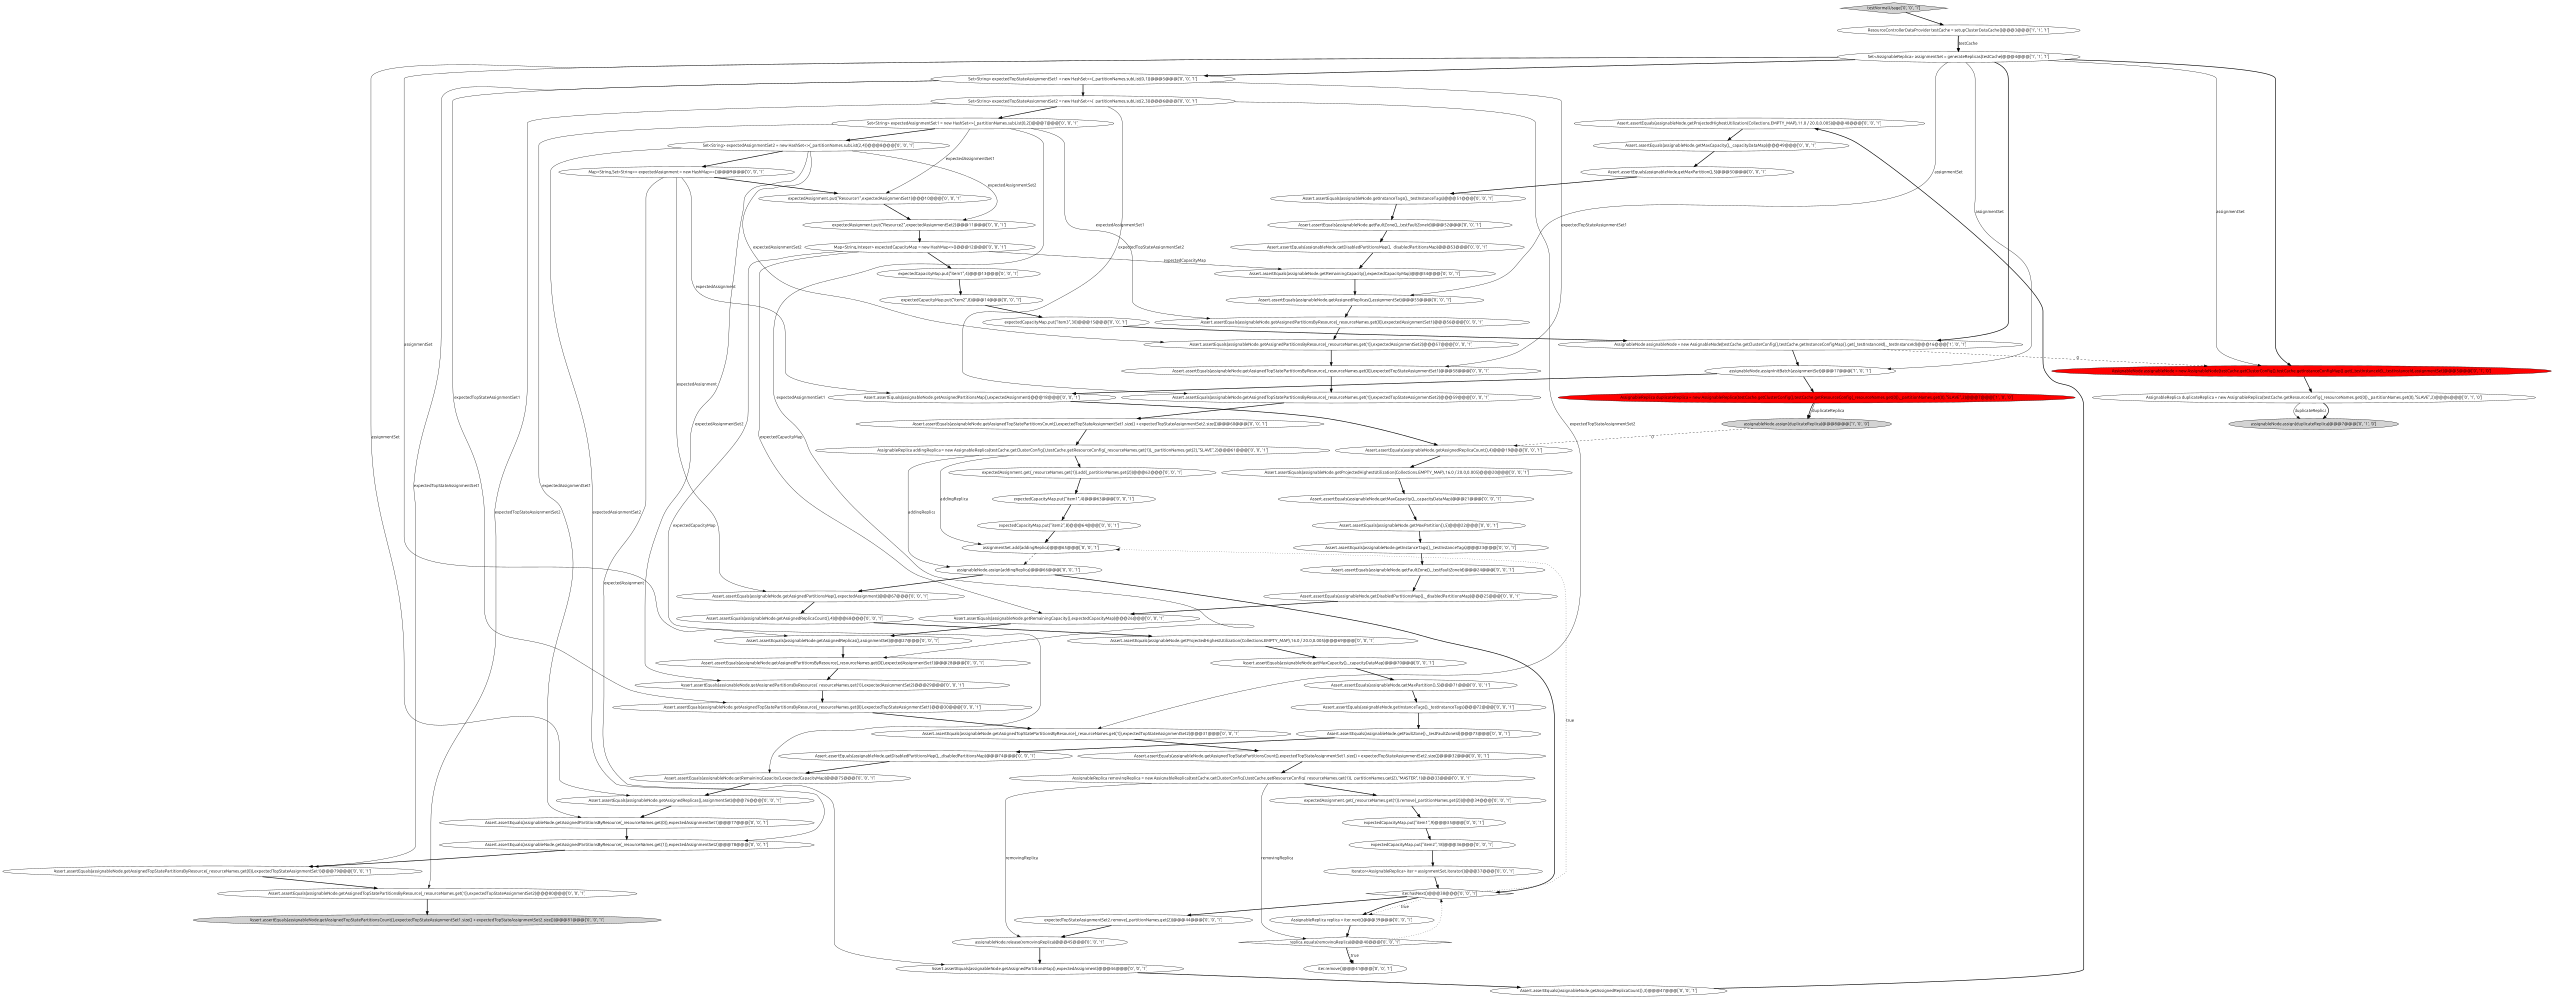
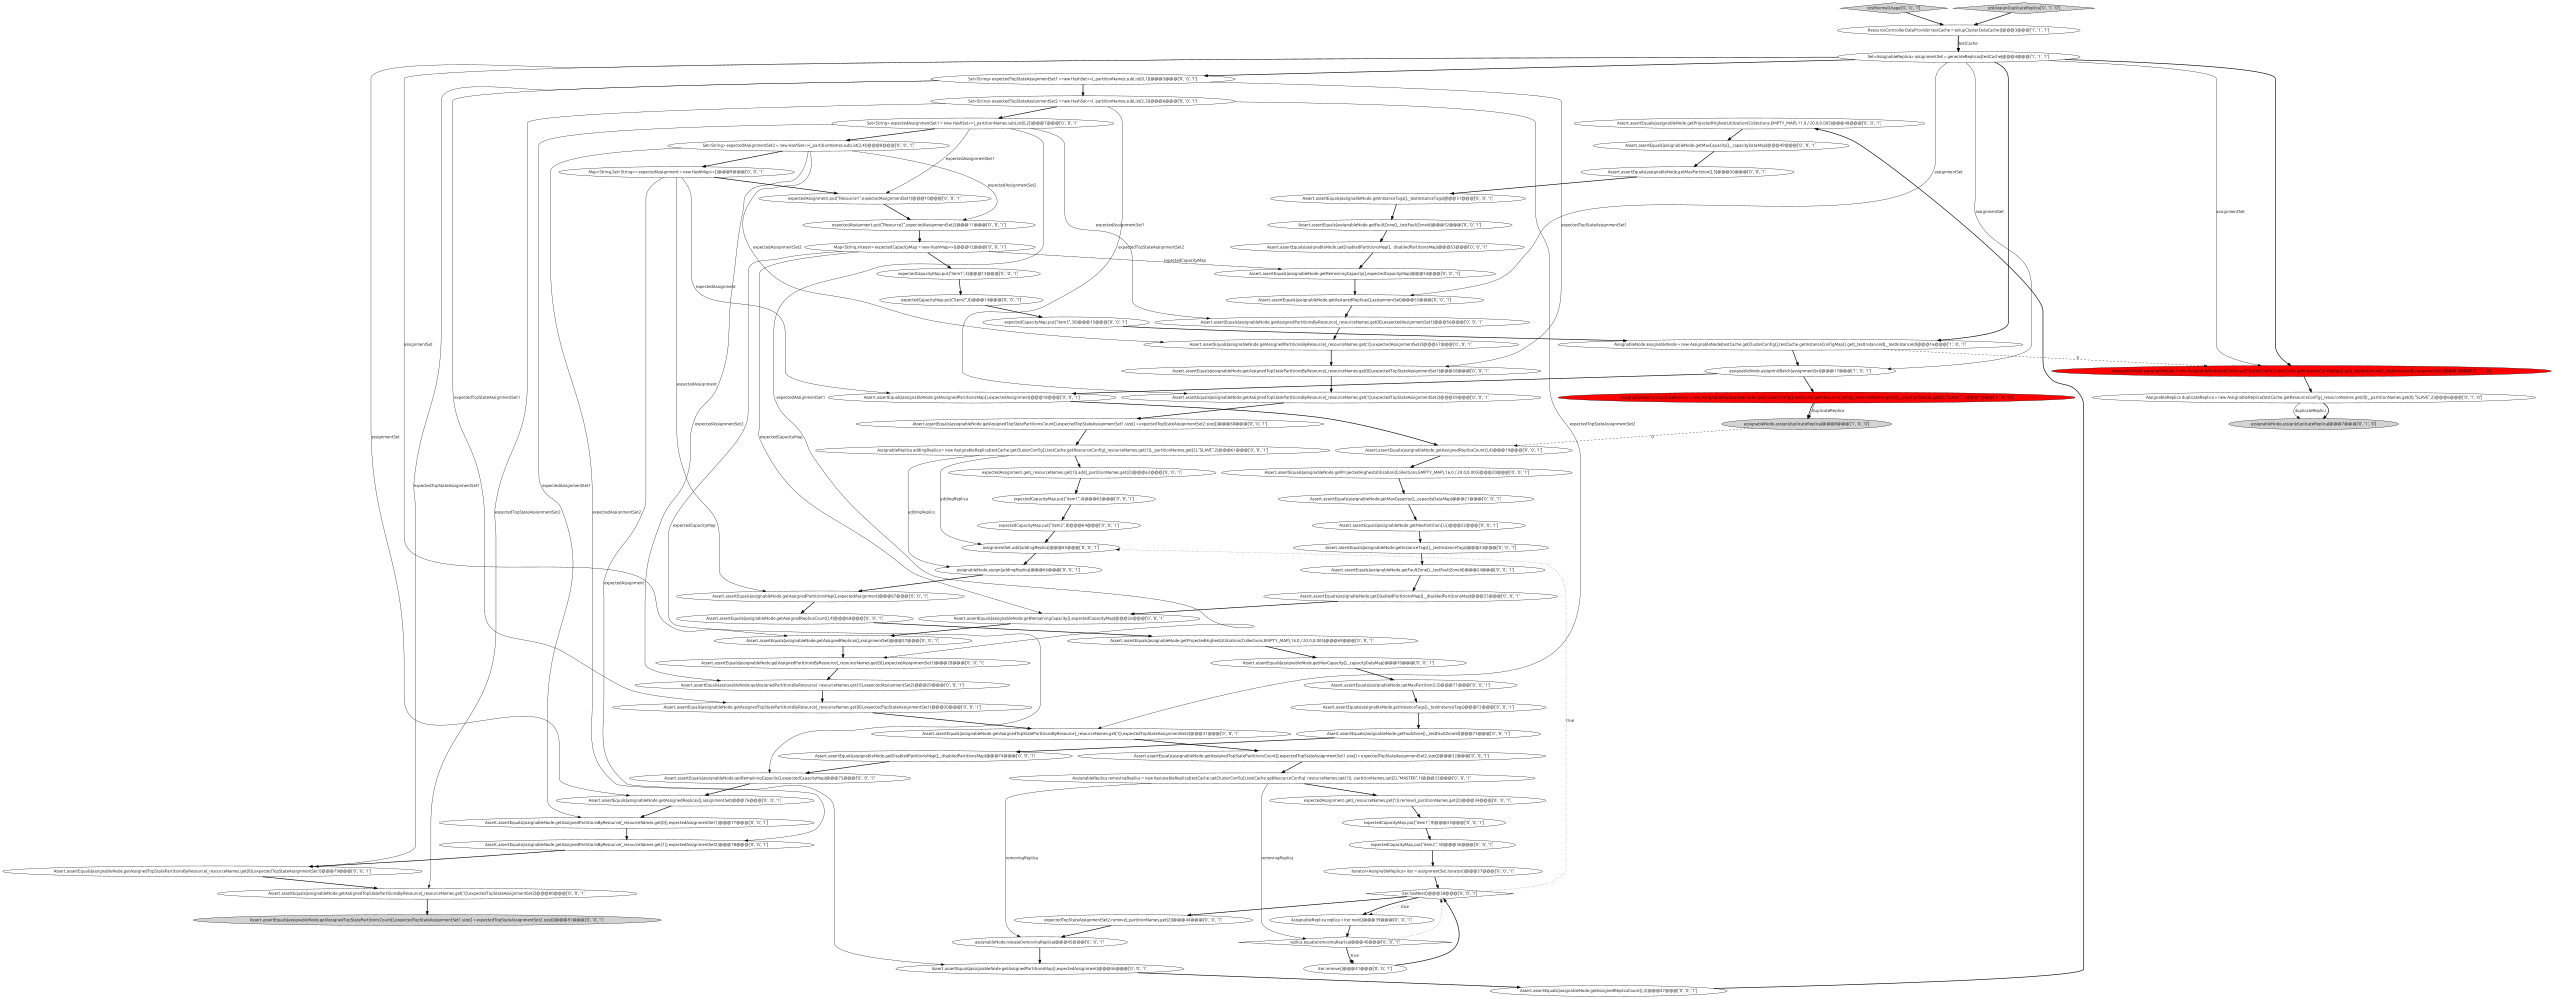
none -> (2024, 8)
(1031, 558) -> (1031, 558)
(1429, 638) -> (1450, 952)
